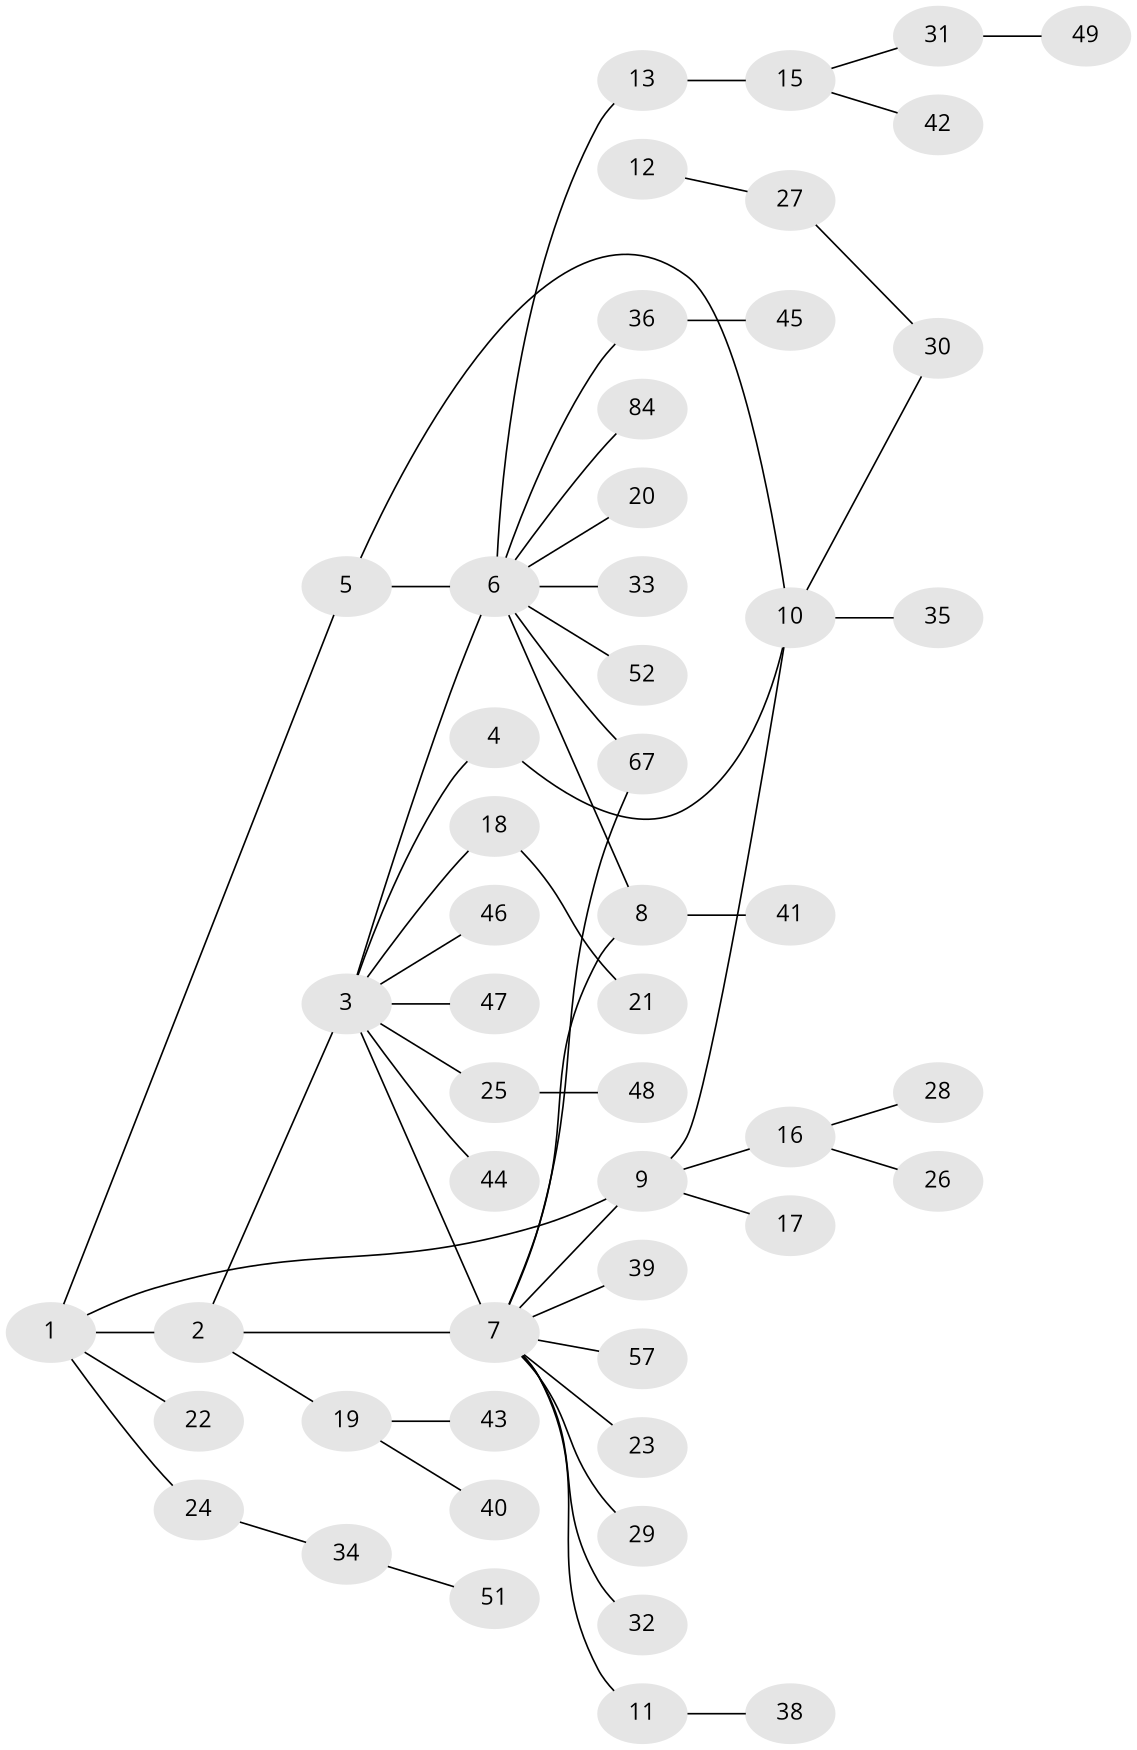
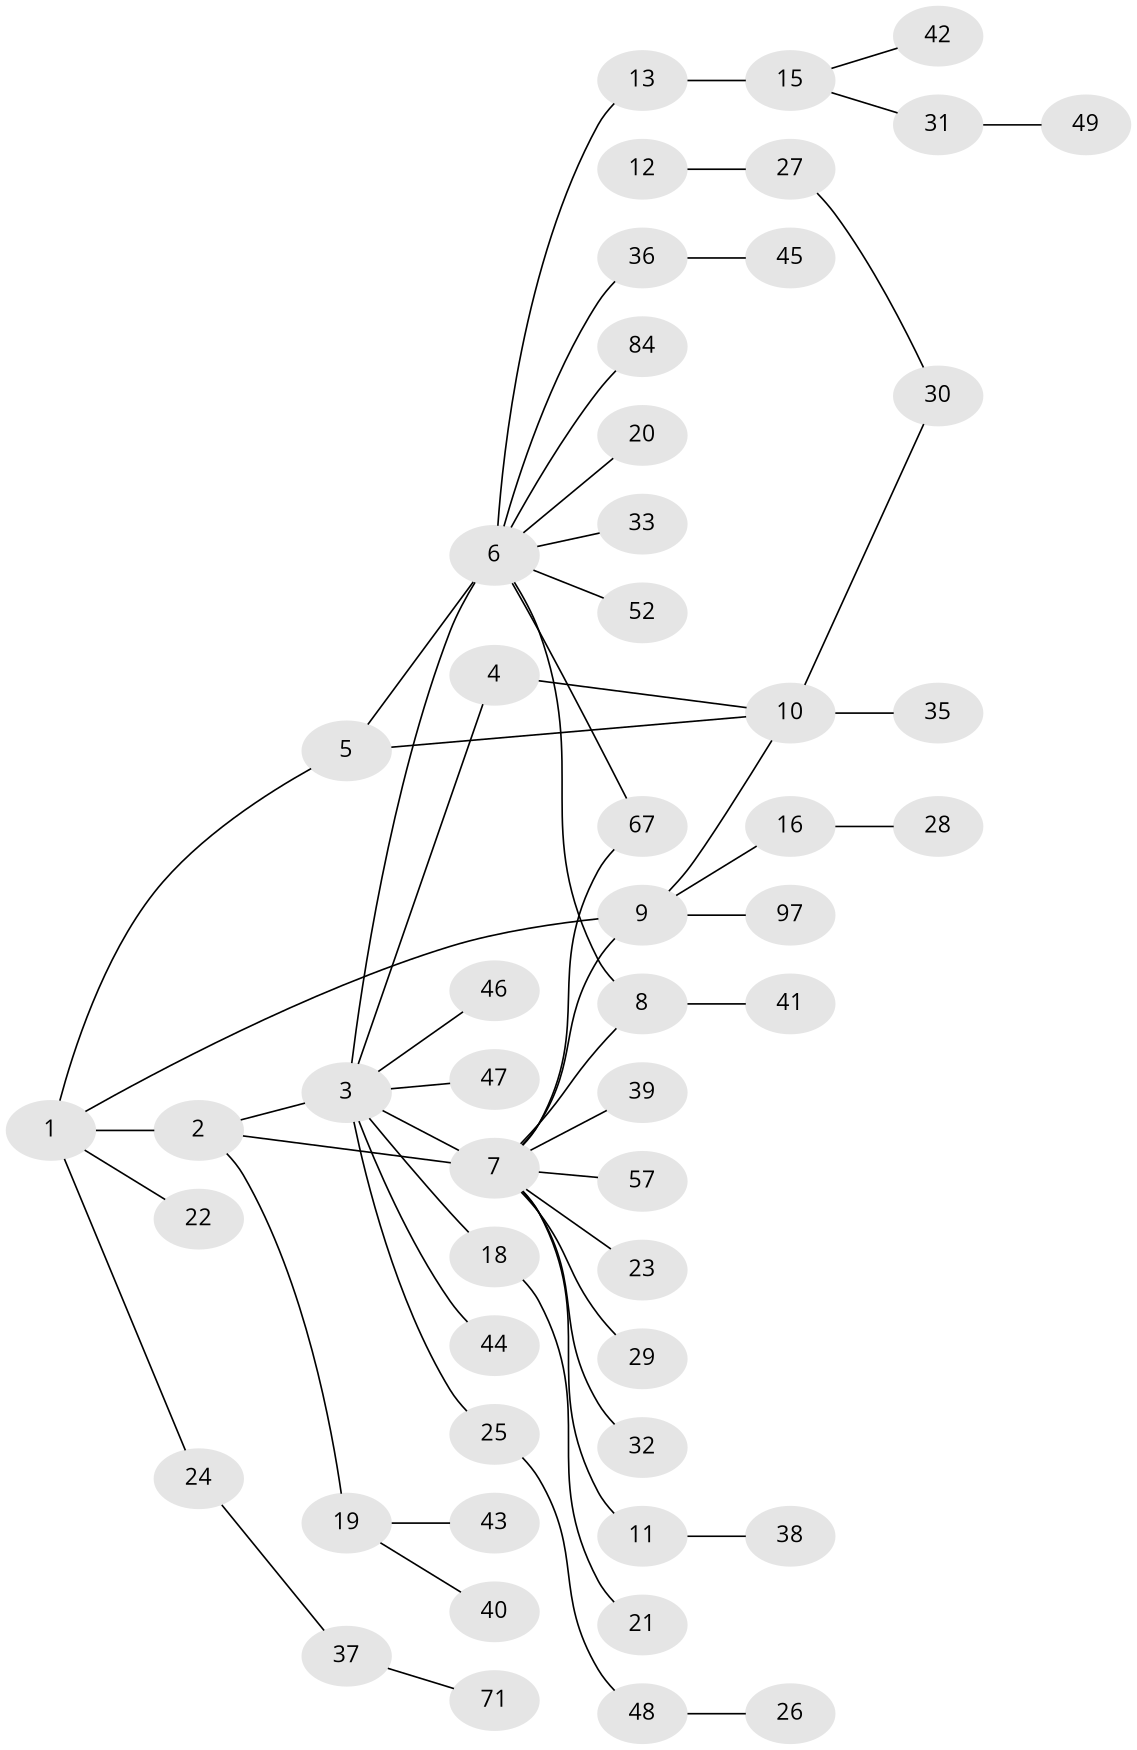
(865, 1159) -> (717, 1714)
(790, 1226) -> (790, 915)
(347, 1554) -> (347, 1656)
(495, 1599) -> (495, 1701)
